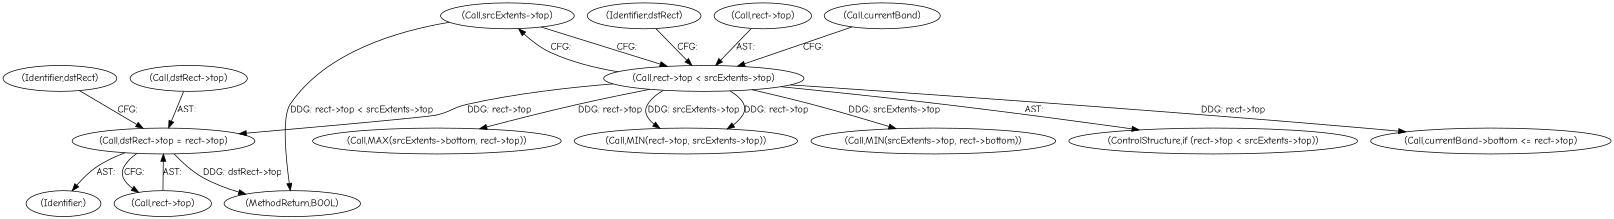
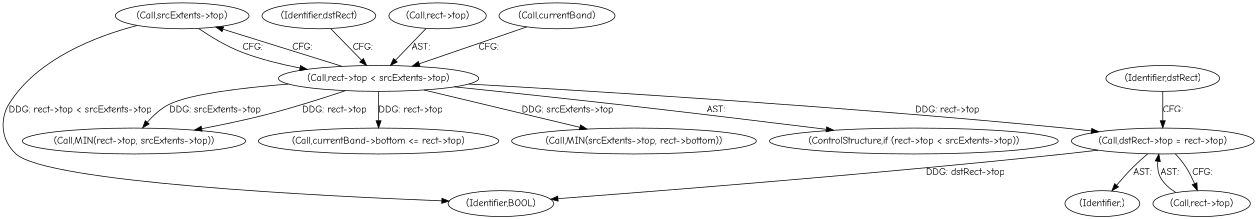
(189, 78) -> none
(437, 141) -> none
(292, 204) -> (501, 204)
